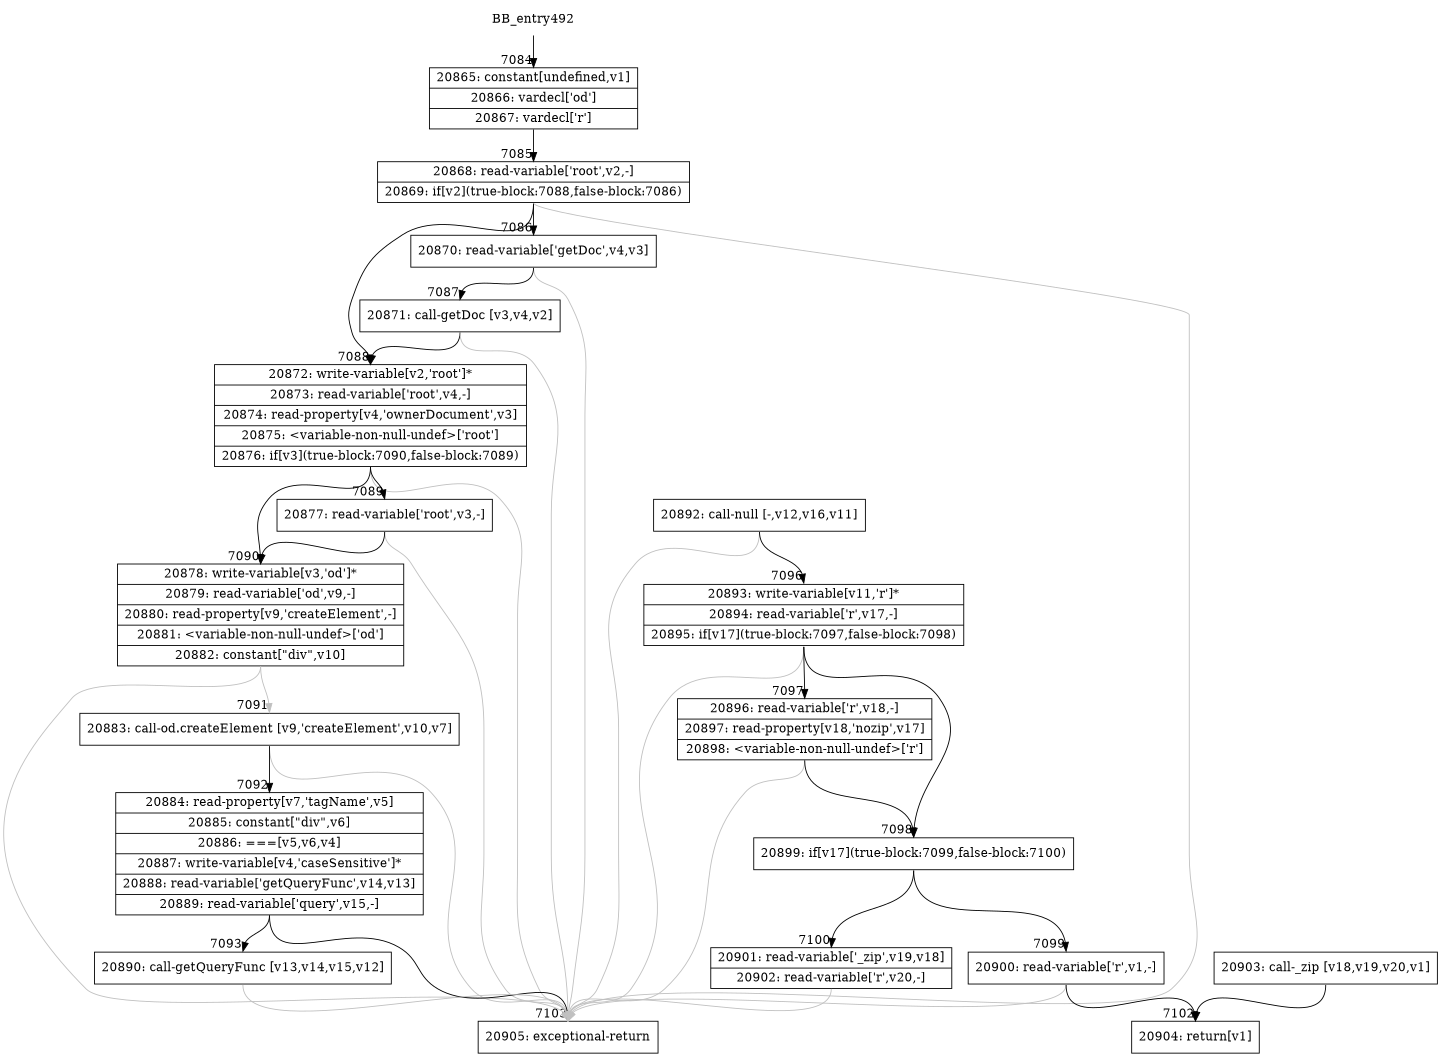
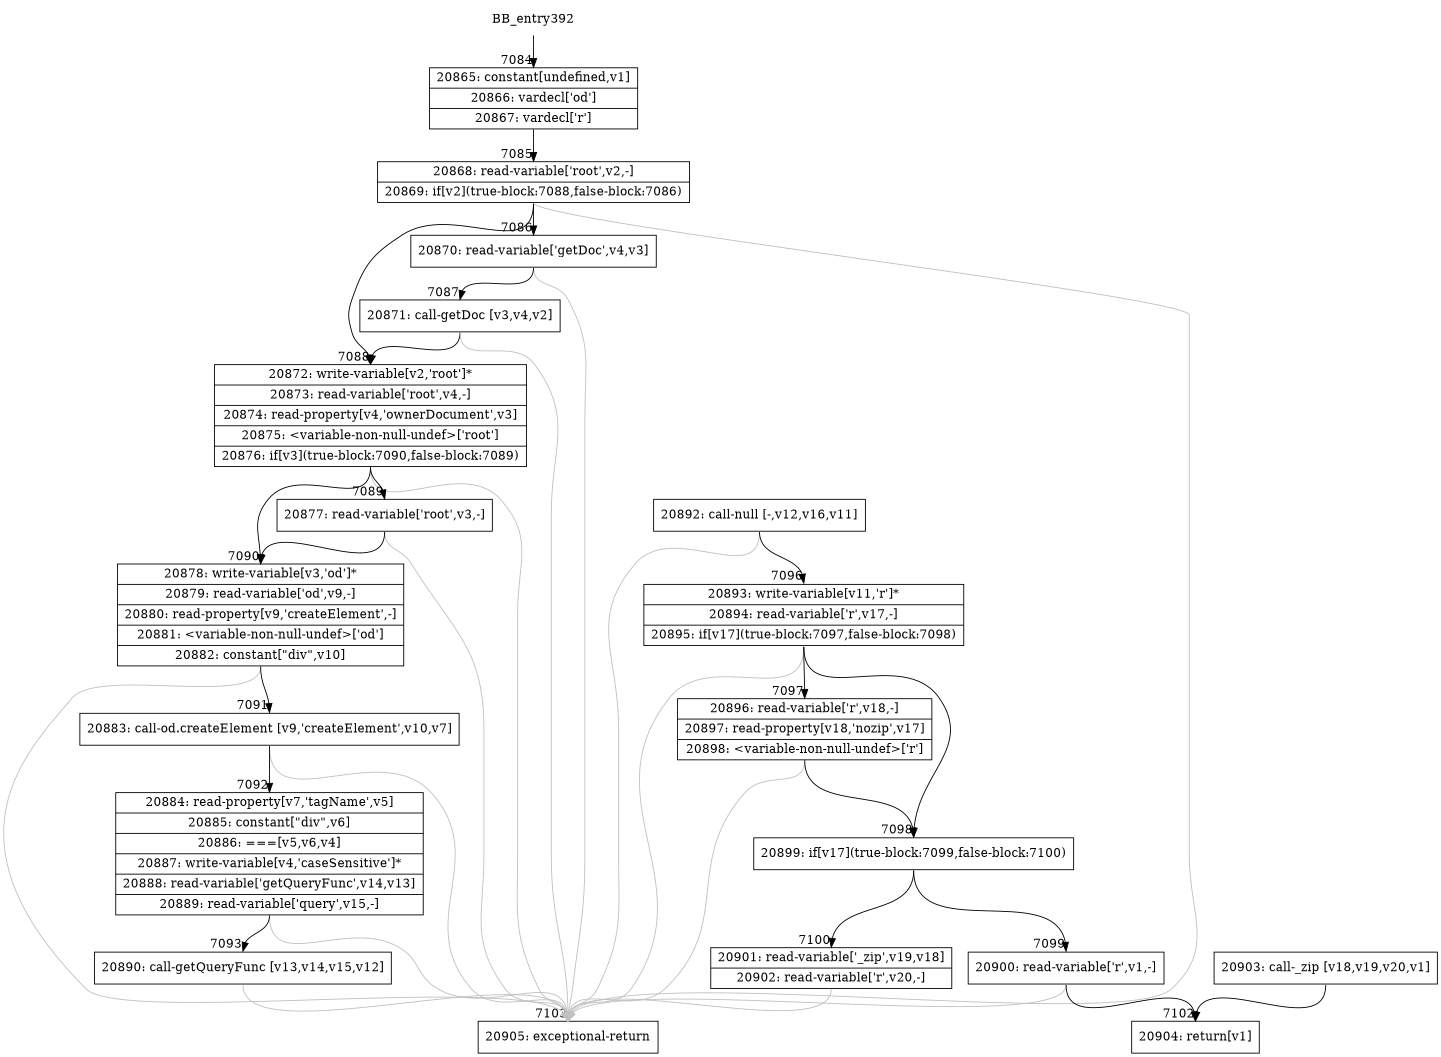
(534, 19) -> (534, 19)
(264, 685) -> (264, 685)
(416, 965) -> (416, 965)
